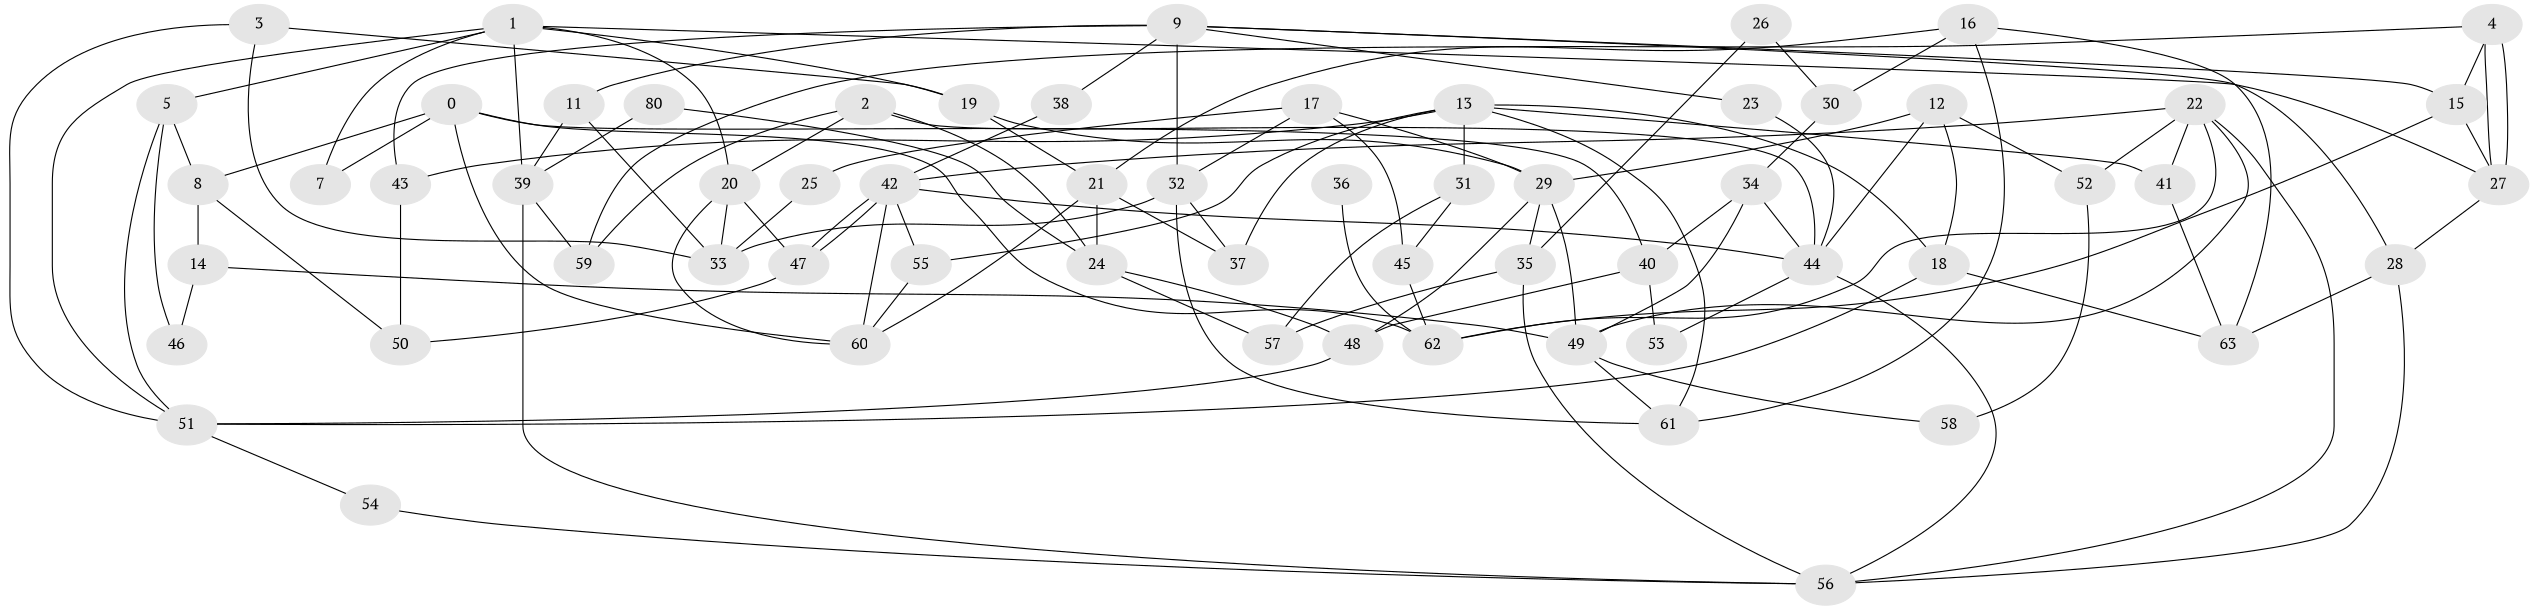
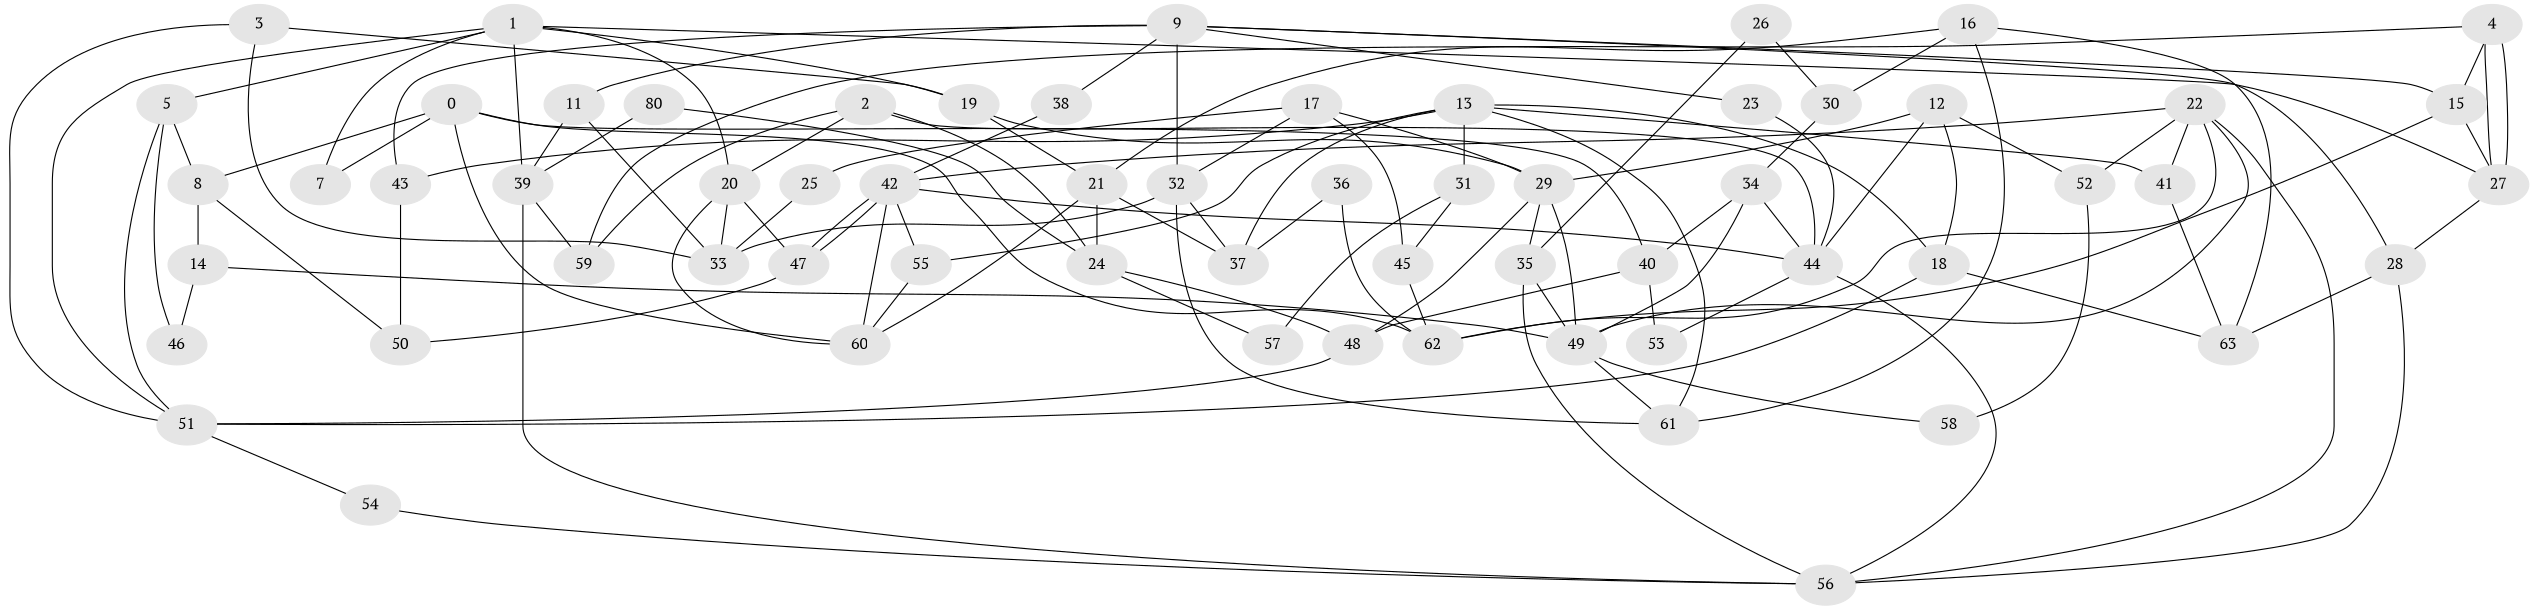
none -> (1287, 227)
(1395, 298) -> (1551, 305)
